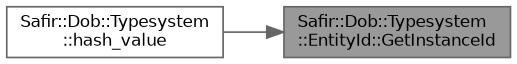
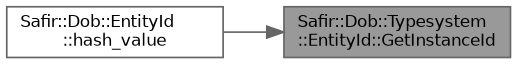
(115, 32) -> (115, 32)
